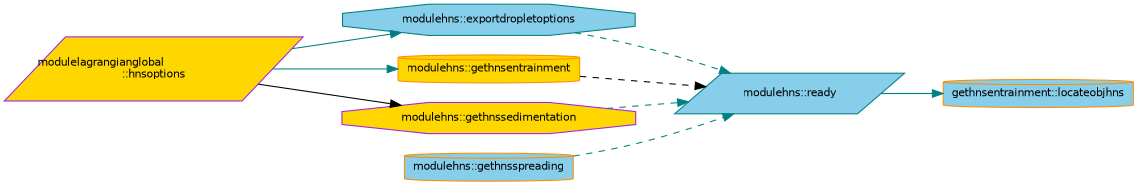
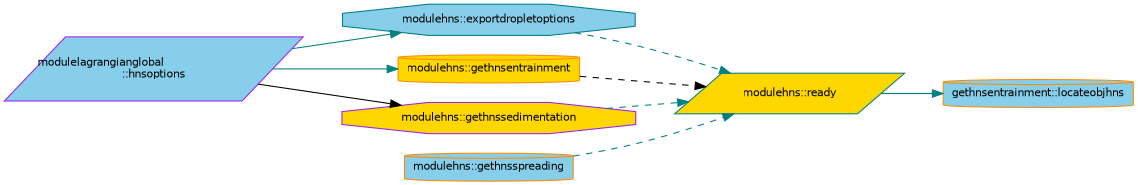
(154, 69) -> (154, 69)
(790, 93) -> (790, 93)
